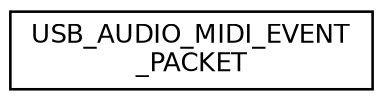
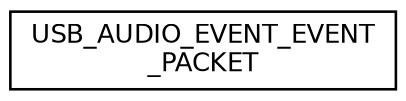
(191, 50) -> (203, 50)
